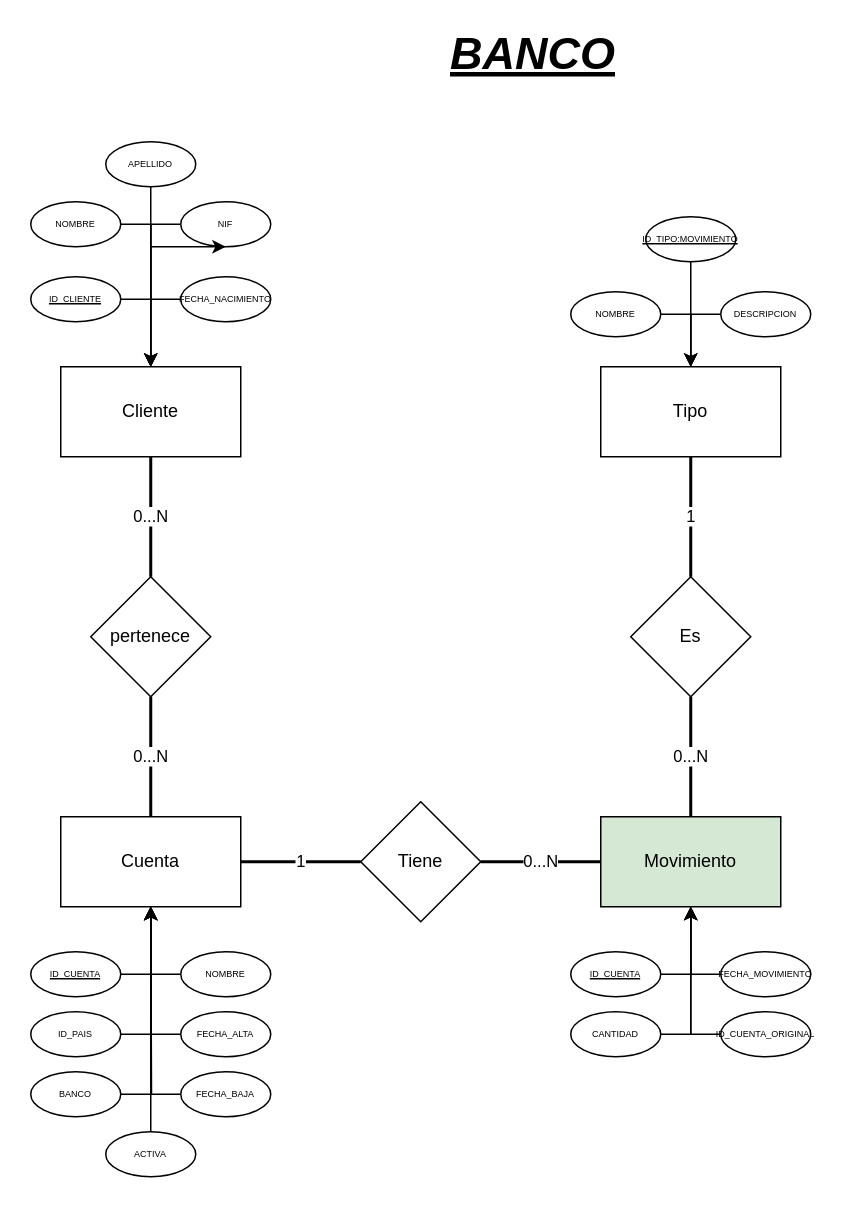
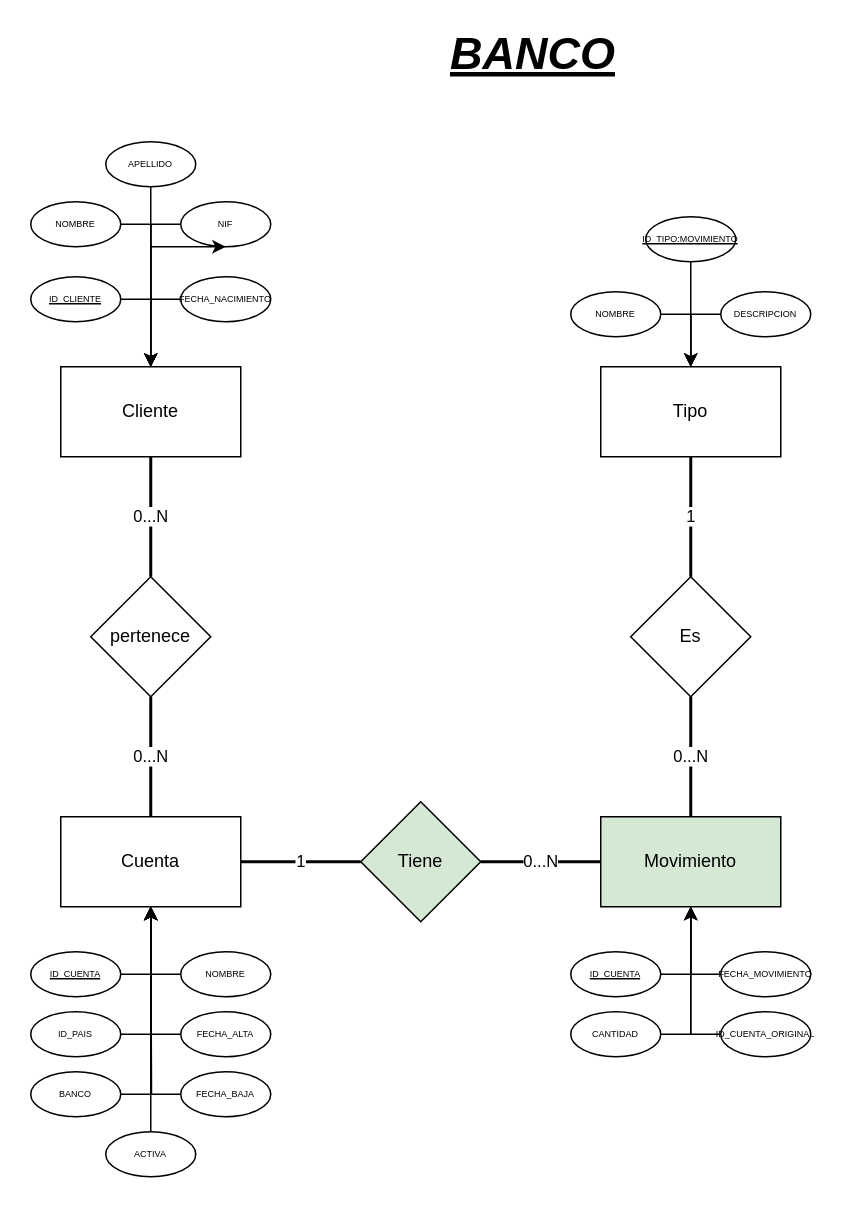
(421, 862) -> (421, 862)
